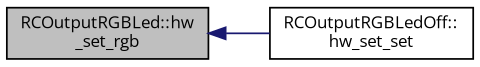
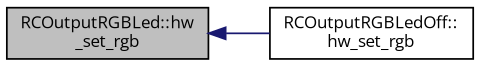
(372, 33) -> (372, 33)
